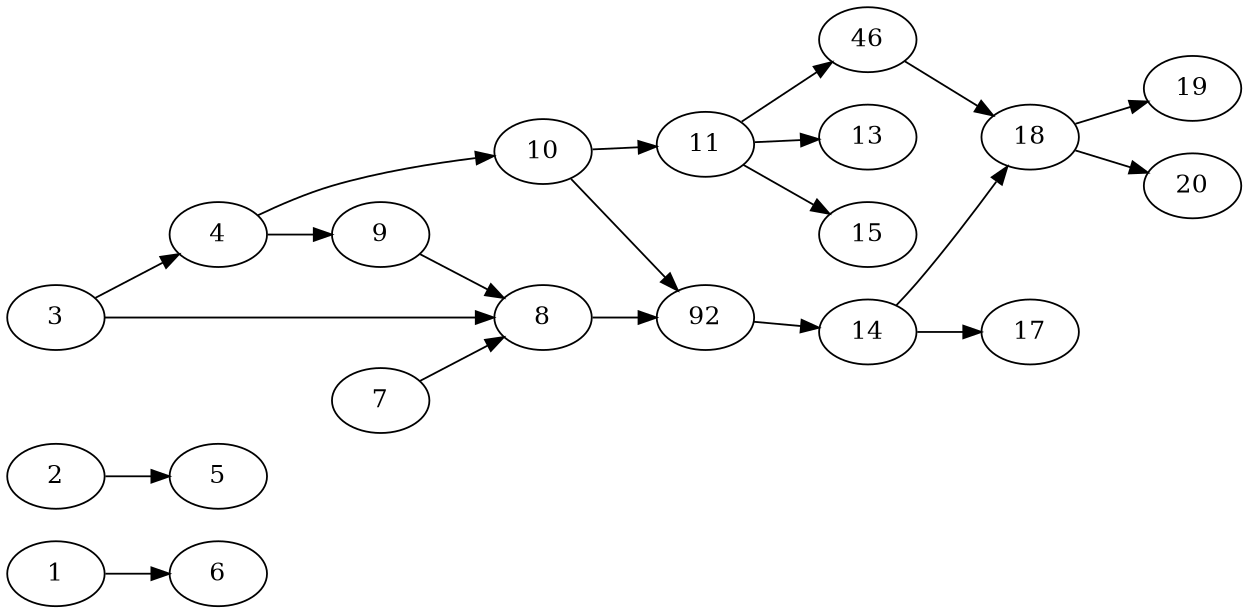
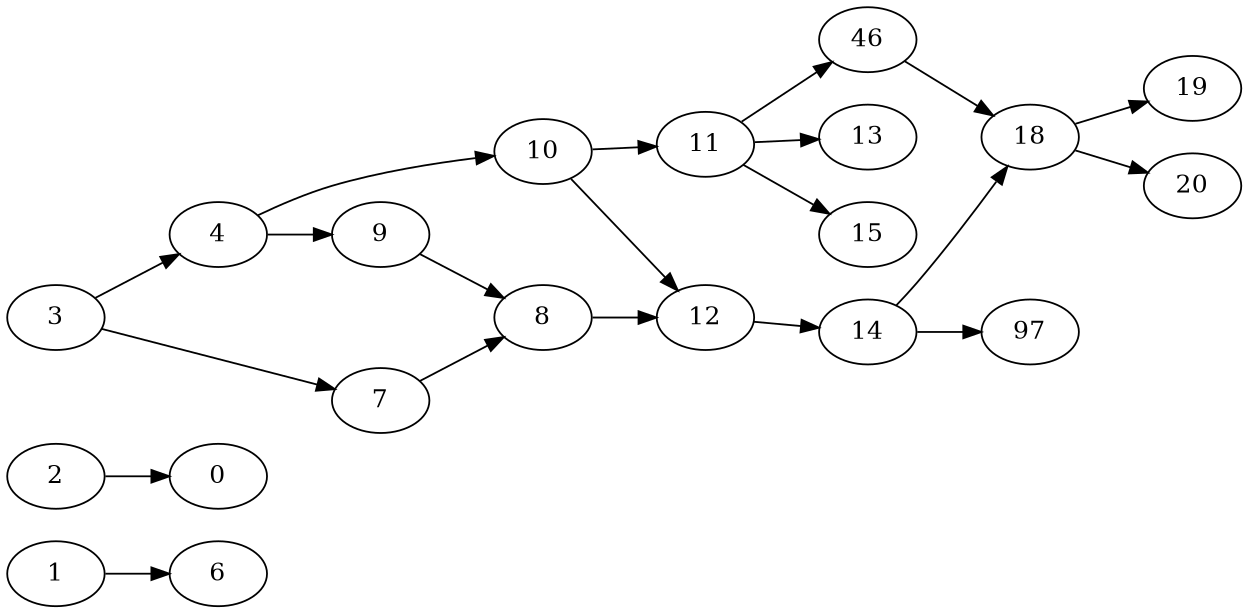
(290, 318) -> (209, 357)
(705, 318) -> (705, 318)
(1030, 332) -> (1030, 332)
(218, 476) -> (218, 476)
